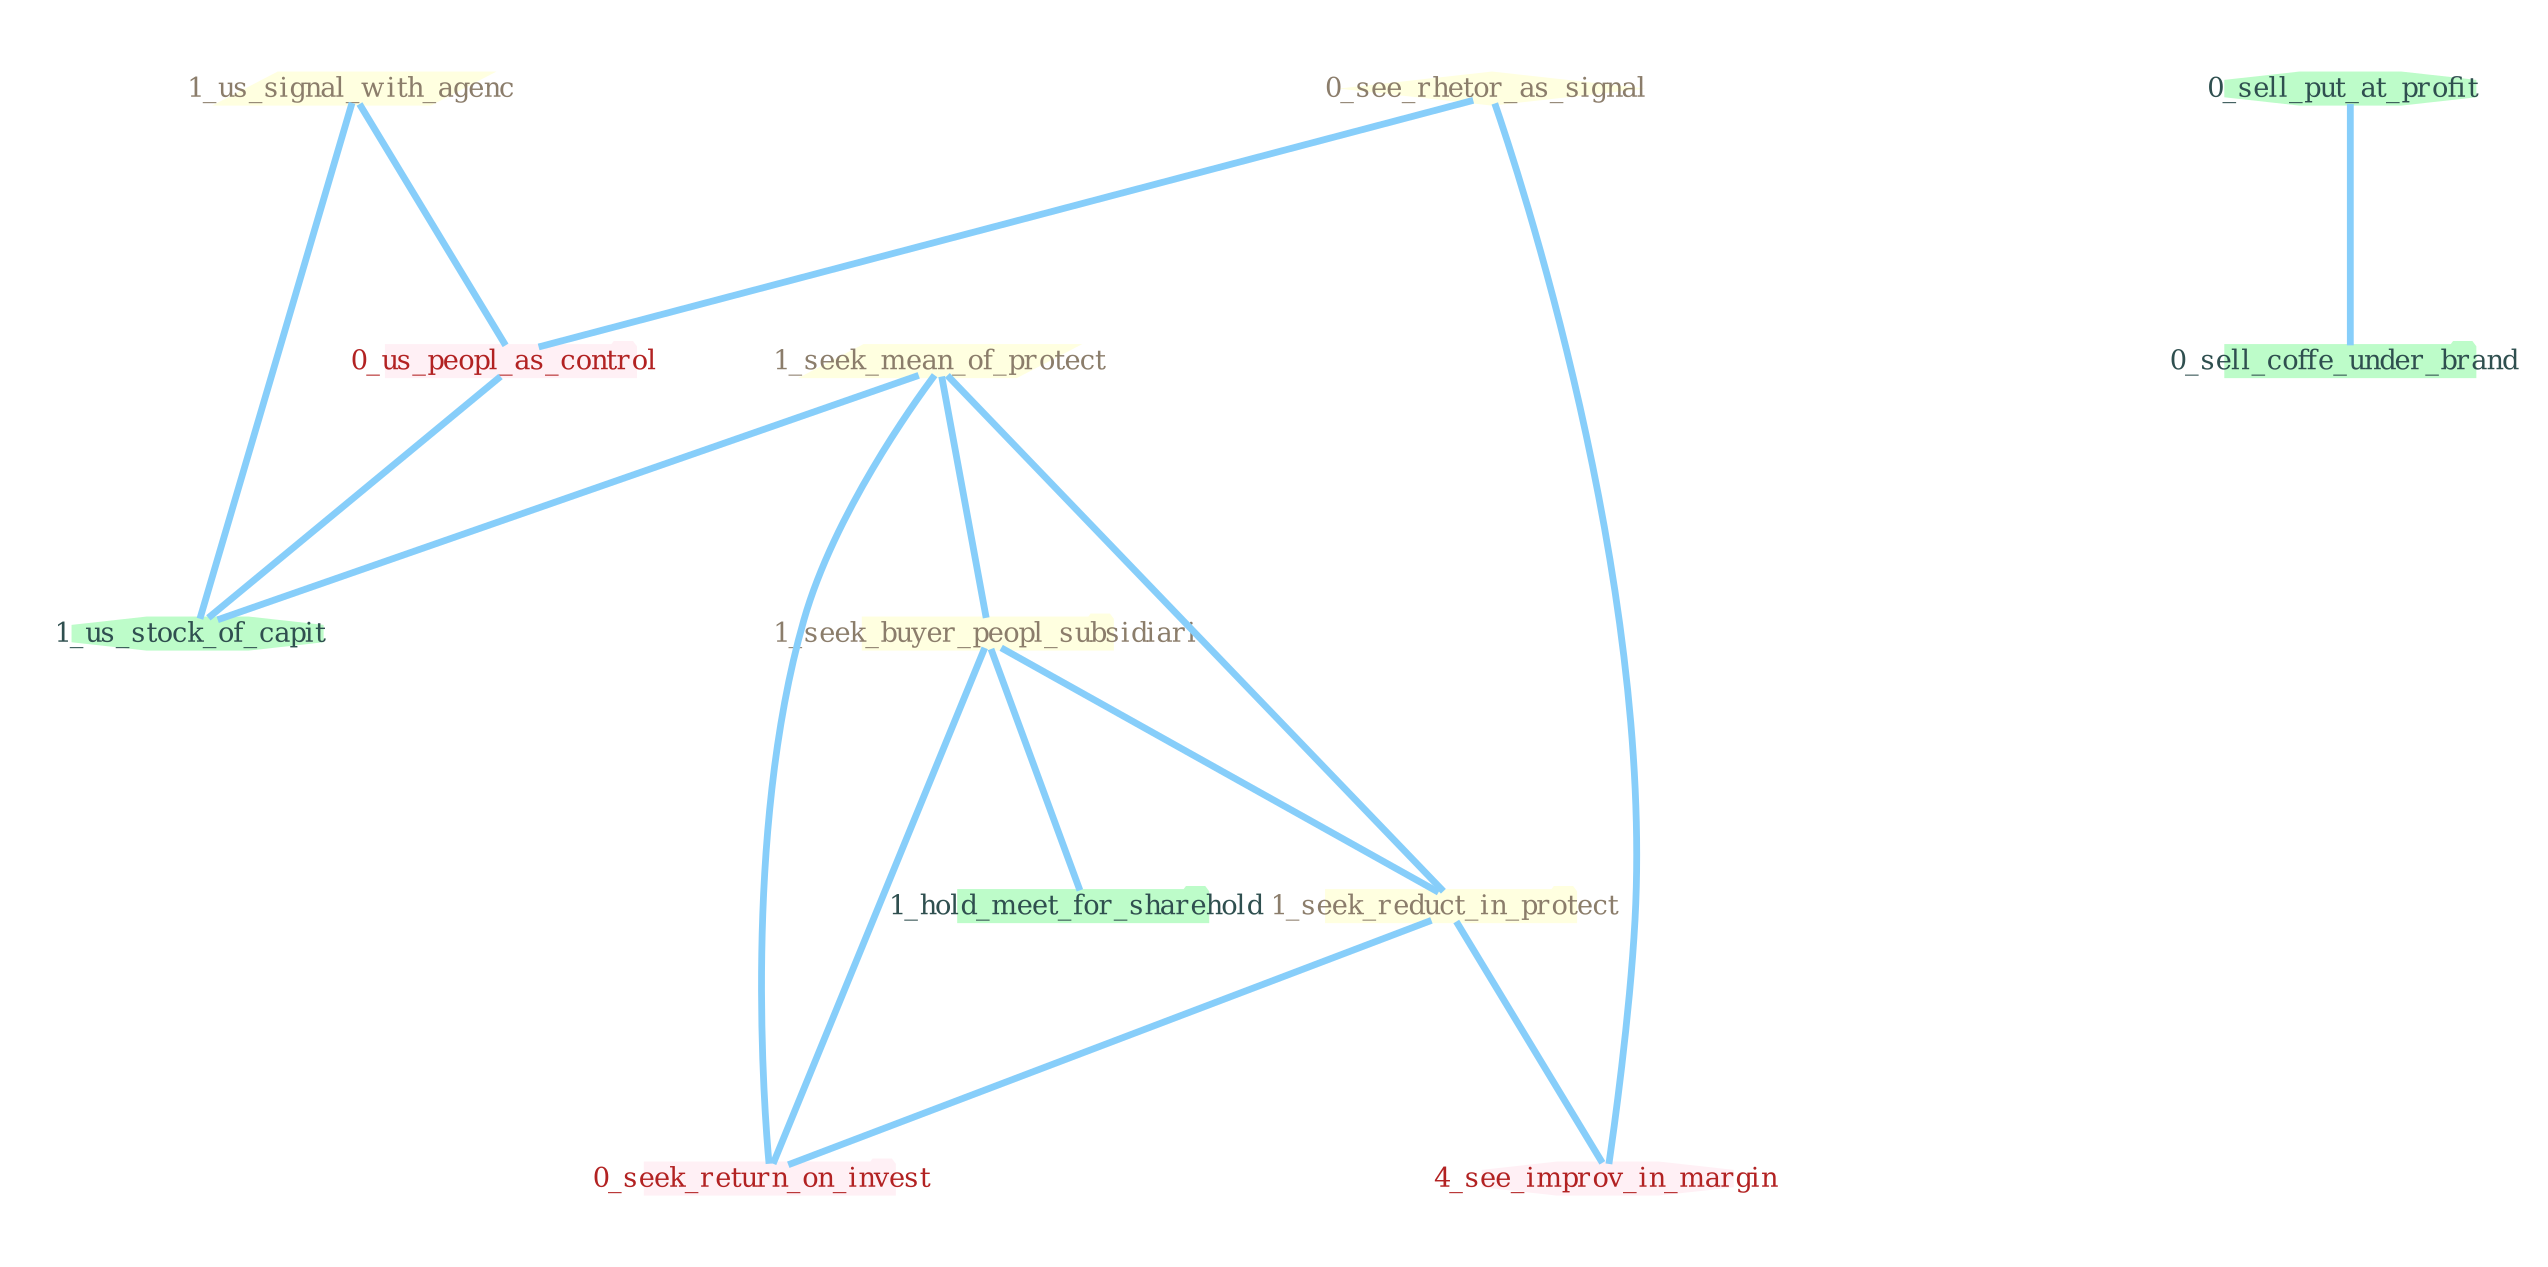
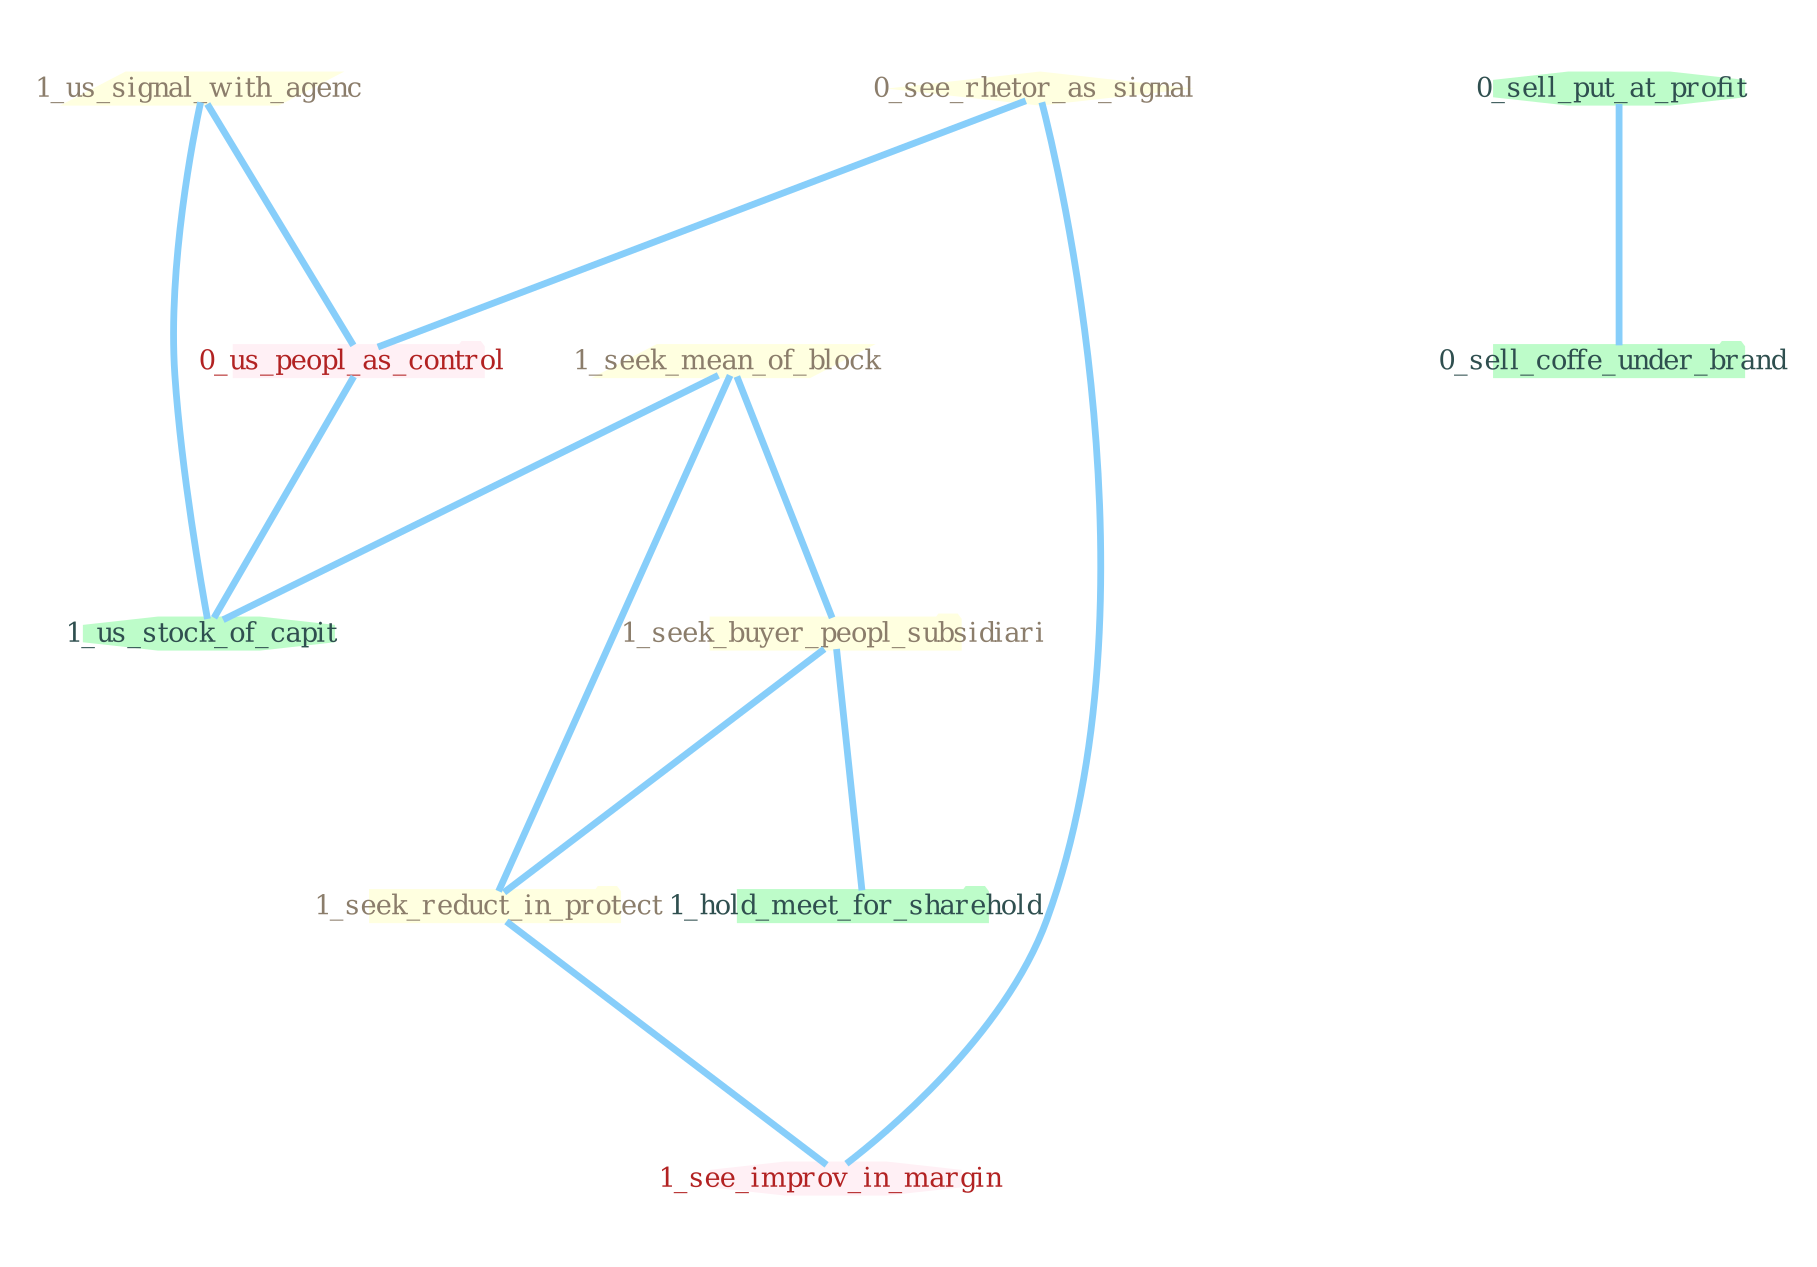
(940, 361) -> (733, 361)
(770, 1179) -> none
(1608, 1179) -> (836, 1179)
